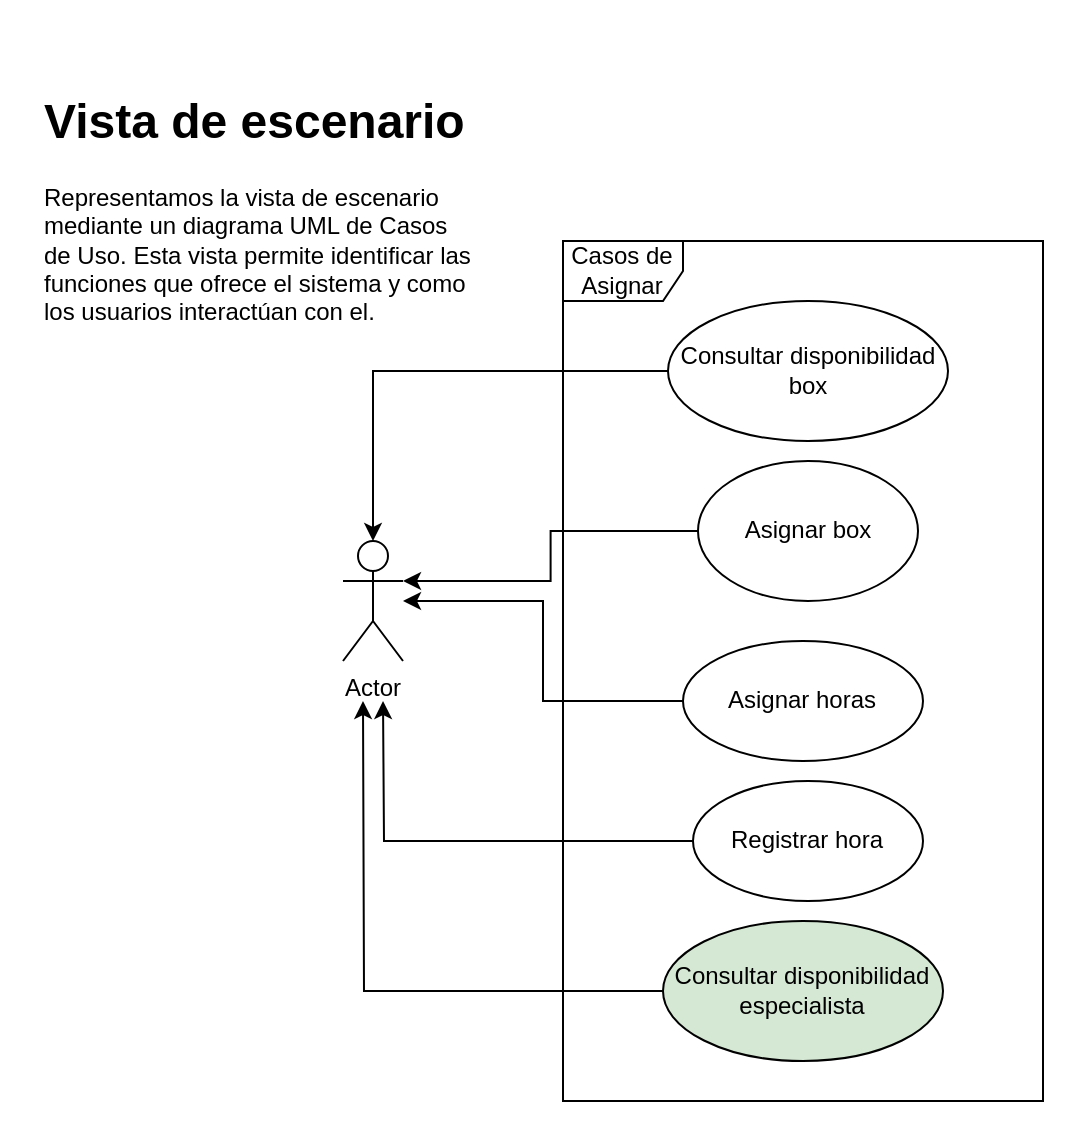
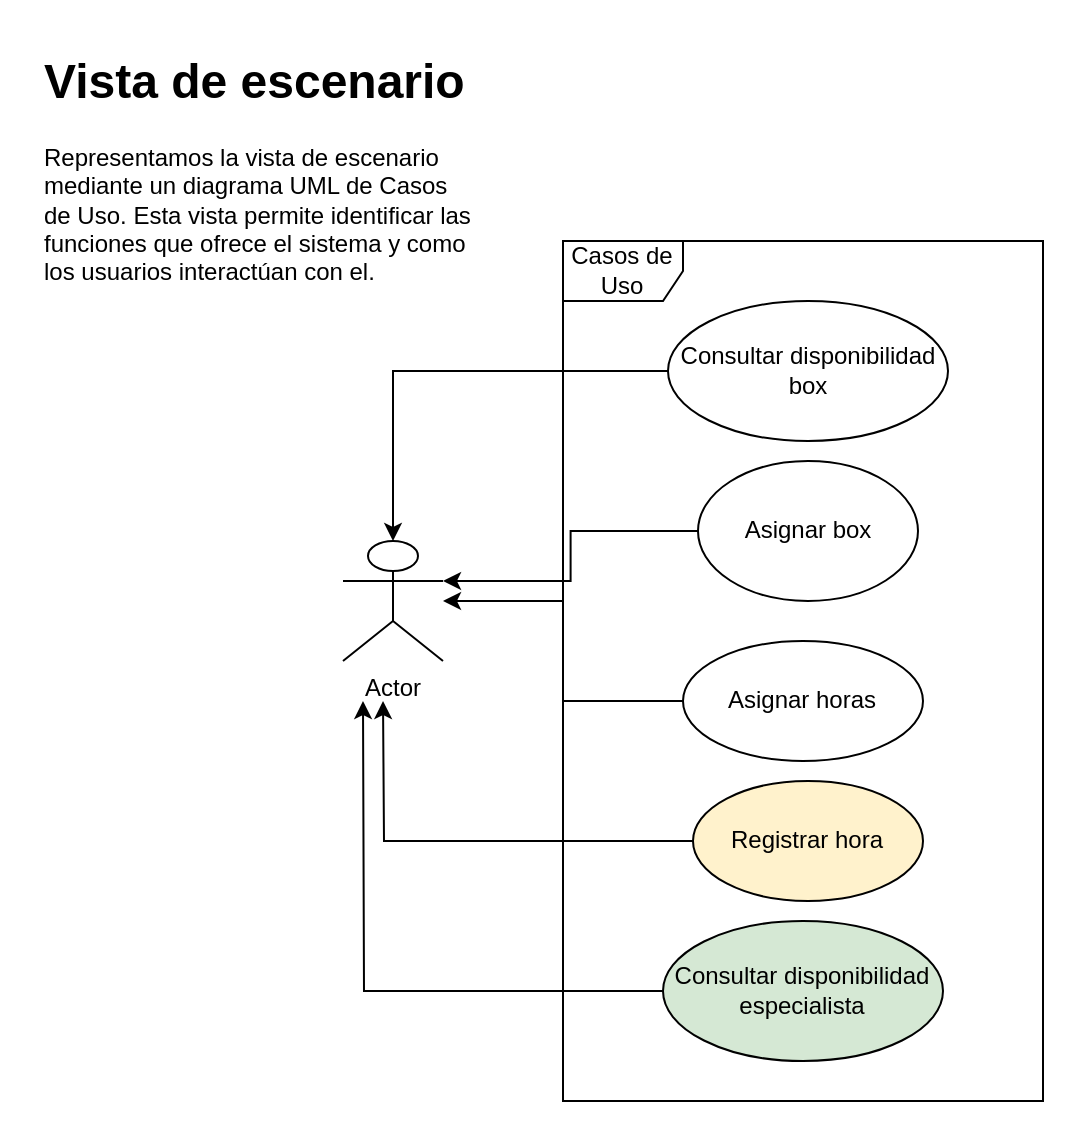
(261, 201) -> (261, 161)
(623, 271) -> (623, 271)
(373, 601) -> (393, 601)
(808, 841) -> (808, 841)
